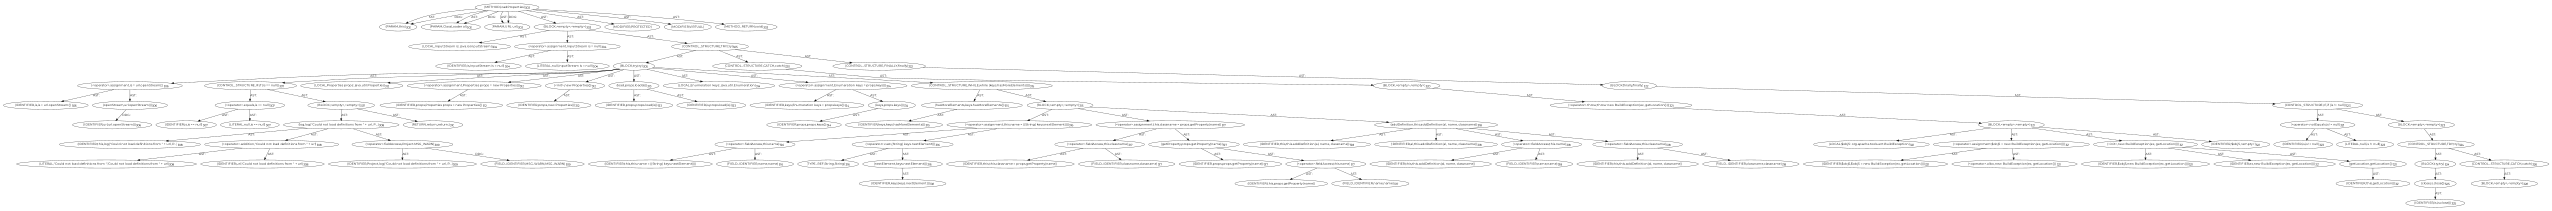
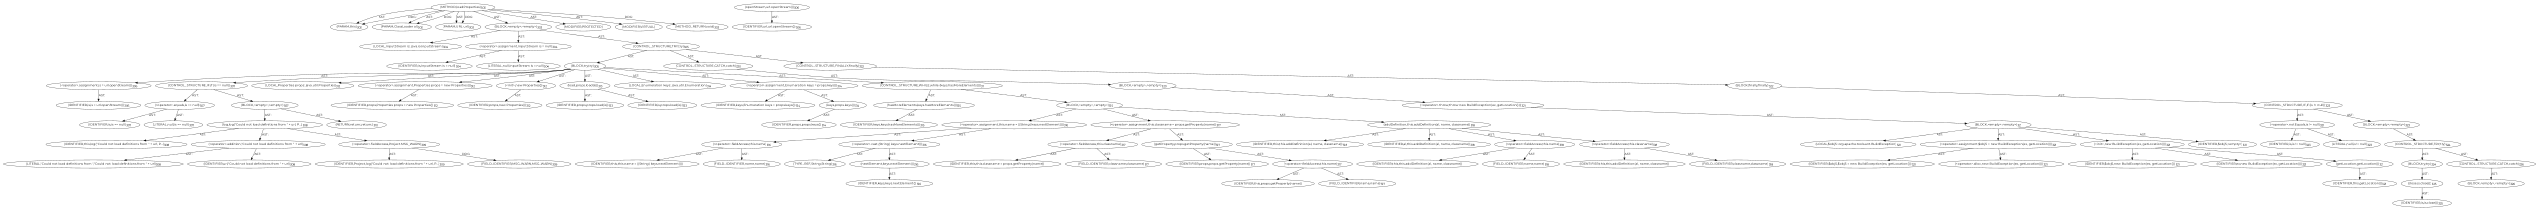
(677, 17) -> (629, 17)
(1032, 85) -> (983, 85)
(130, 94) -> none
(127, 115) -> (776, 17)
